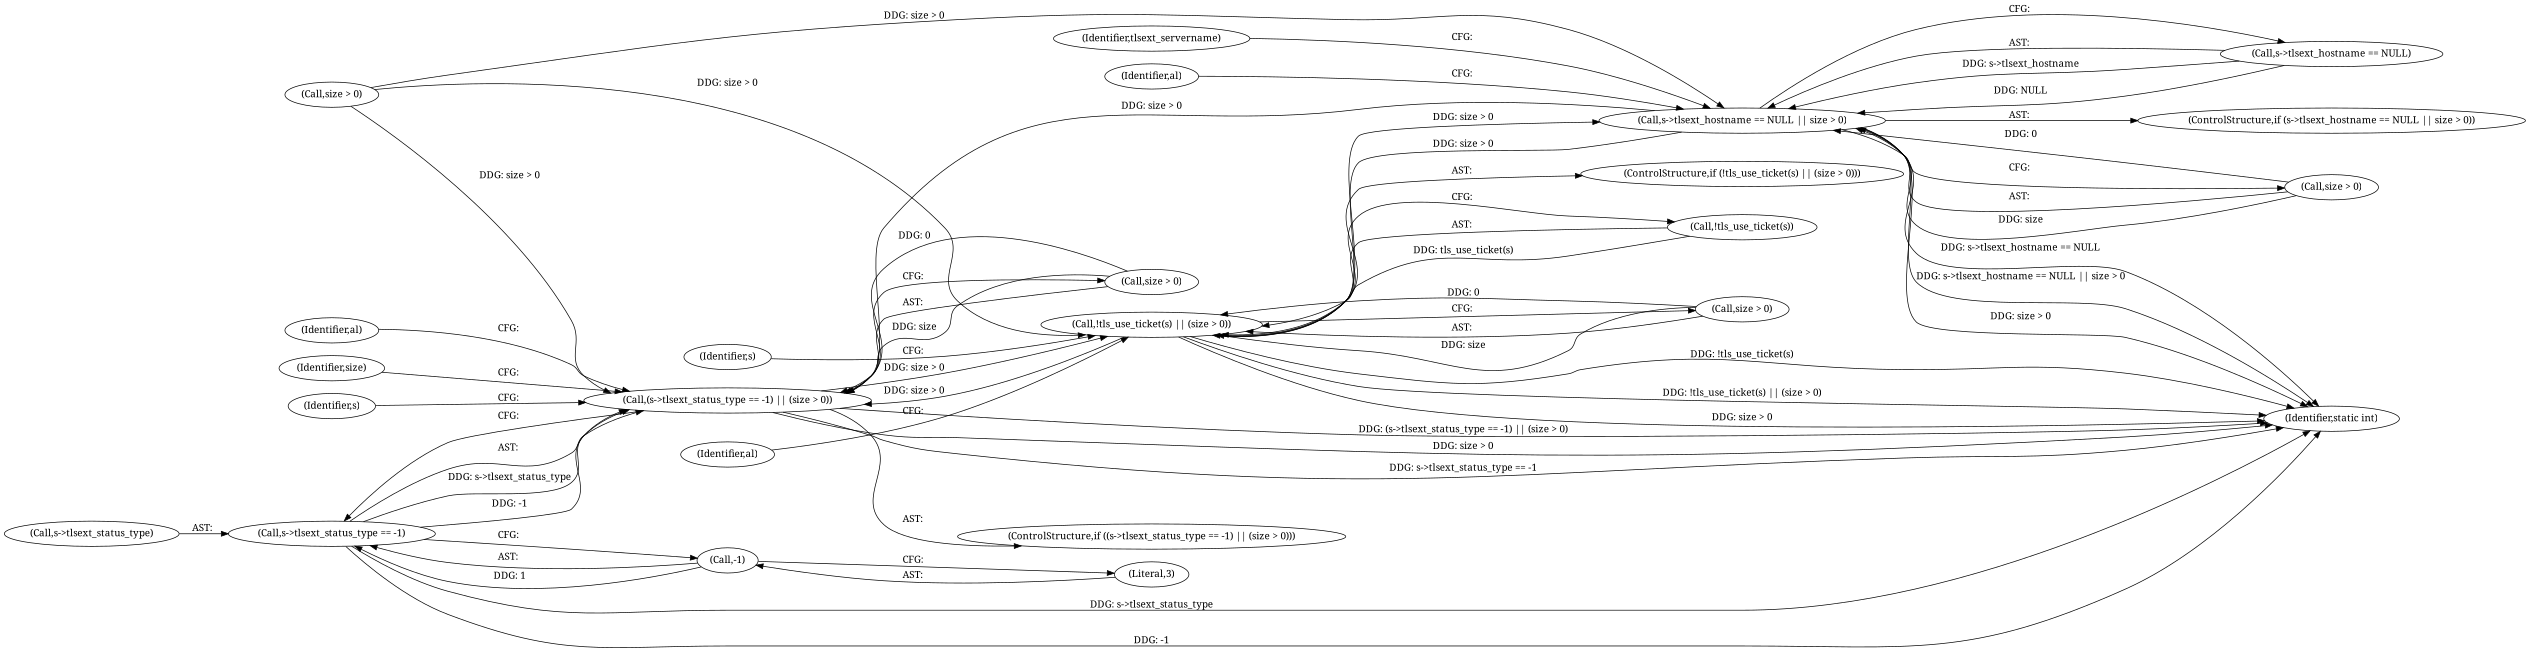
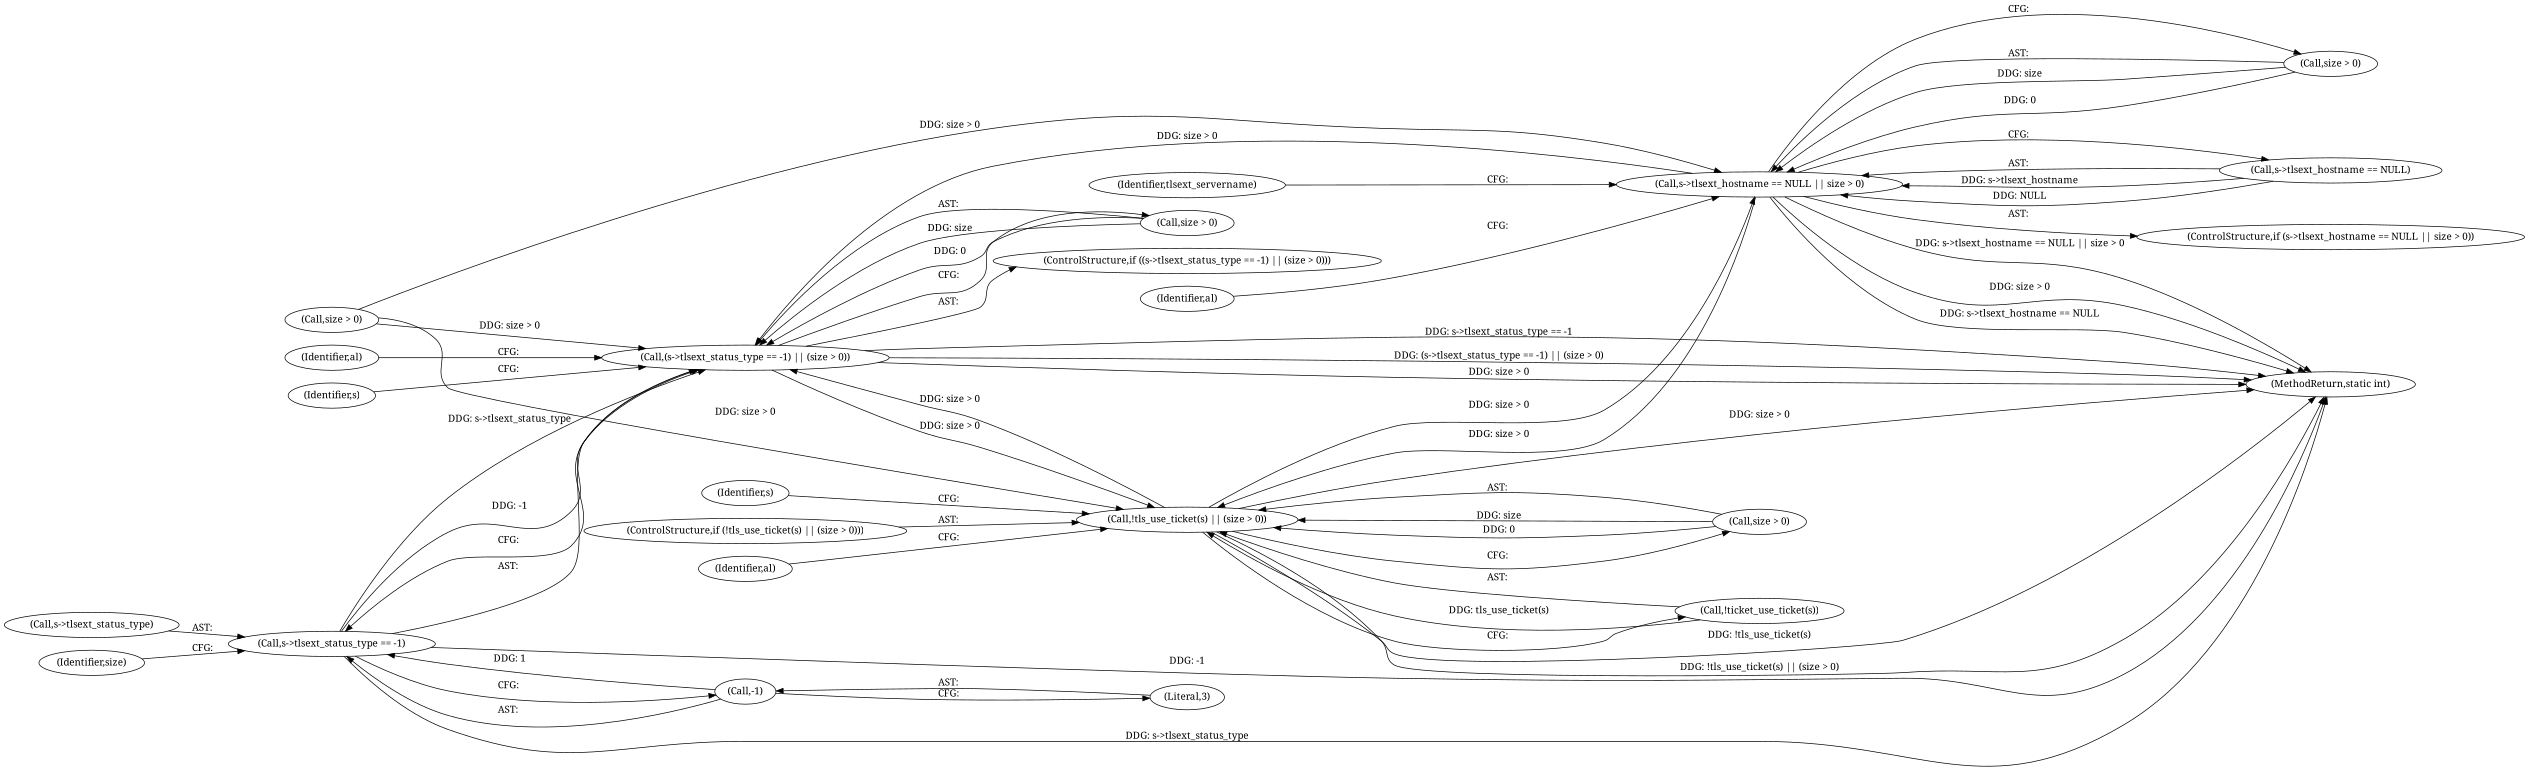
(1346, 219) -> (985, 525)
(1742, 227) -> (1760, 611)
(499, 382) -> (190, 655)
(2332, 419) -> (2331, 384)
